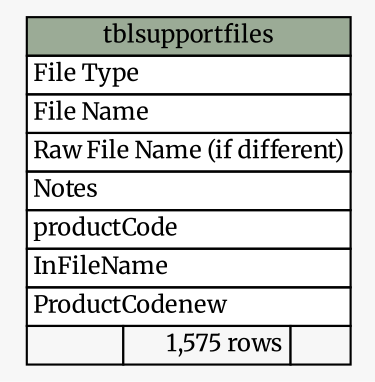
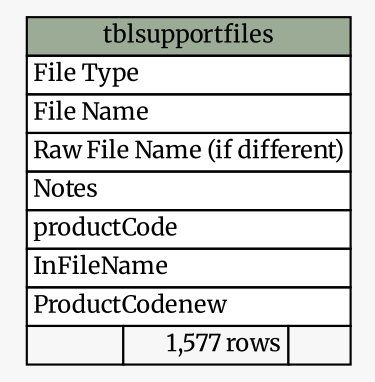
(225, 344) -> (224, 344)
